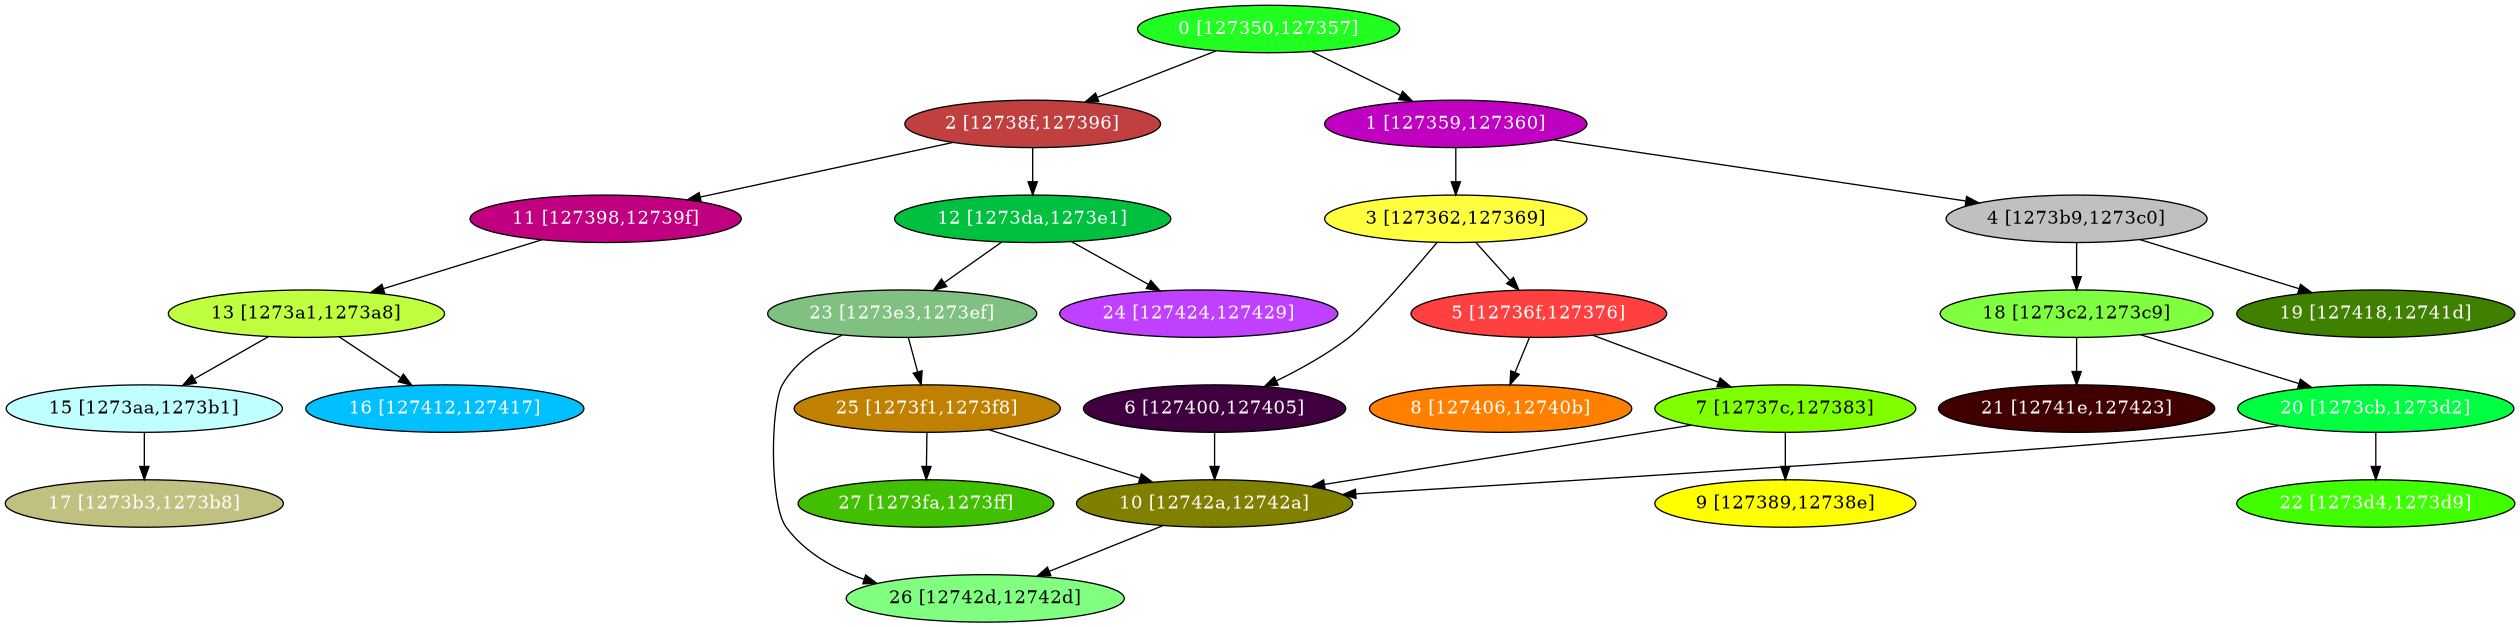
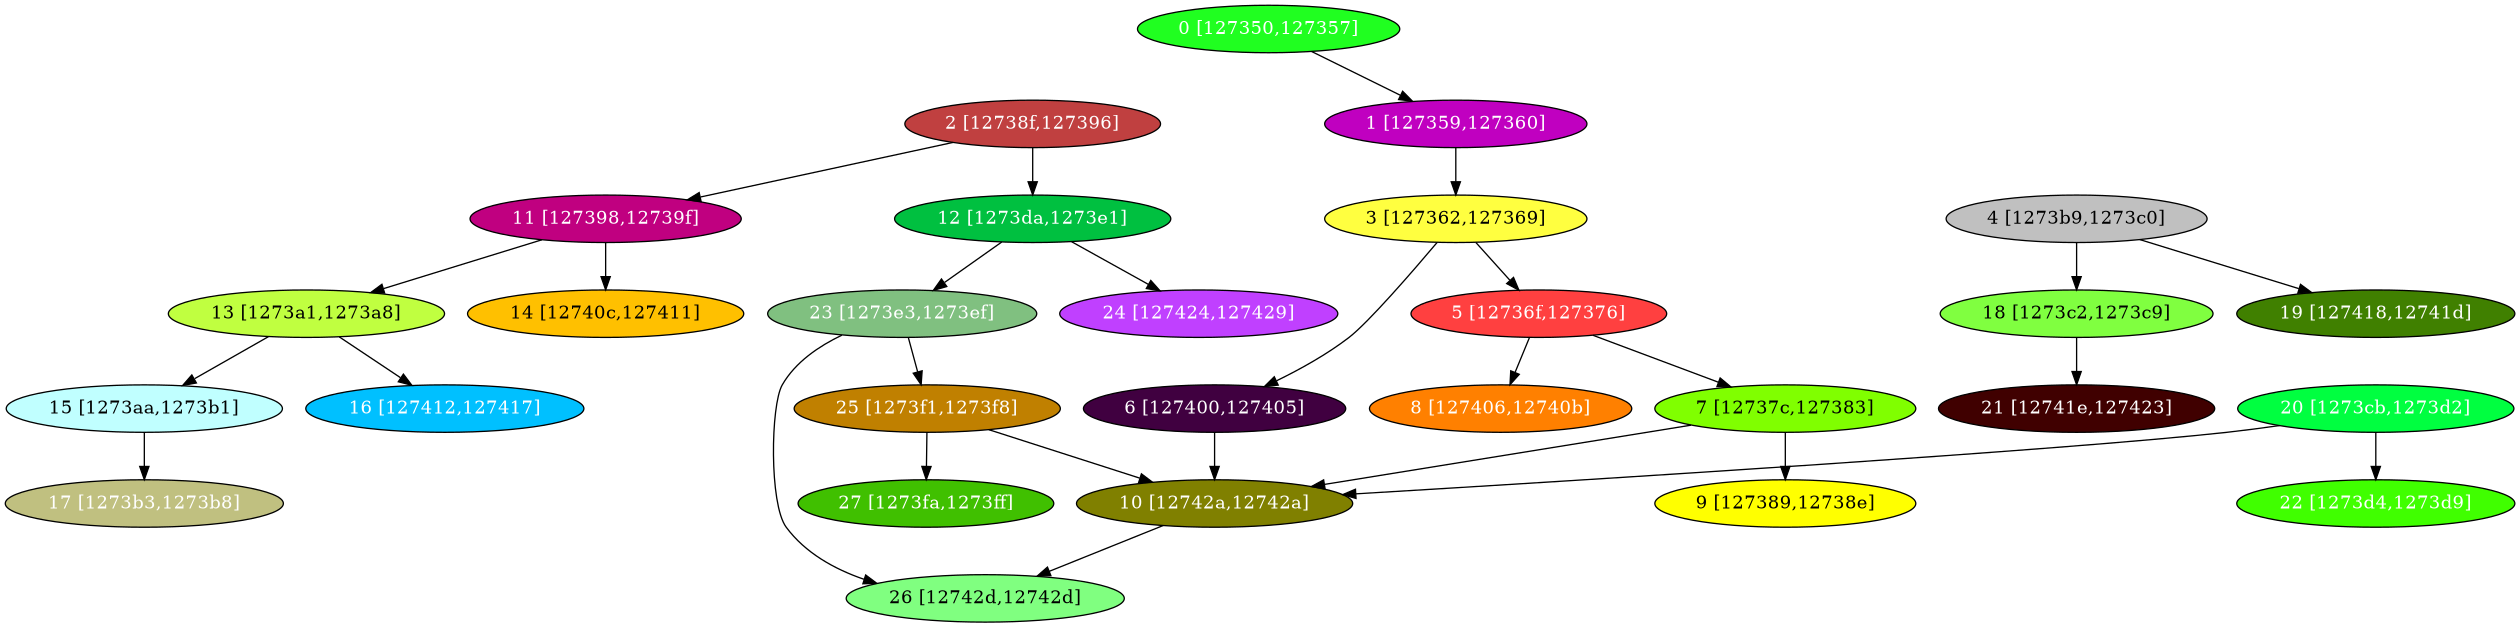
(1157, 74) -> none
(1760, 170) -> none
none -> (606, 314)
(2220, 359) -> none
